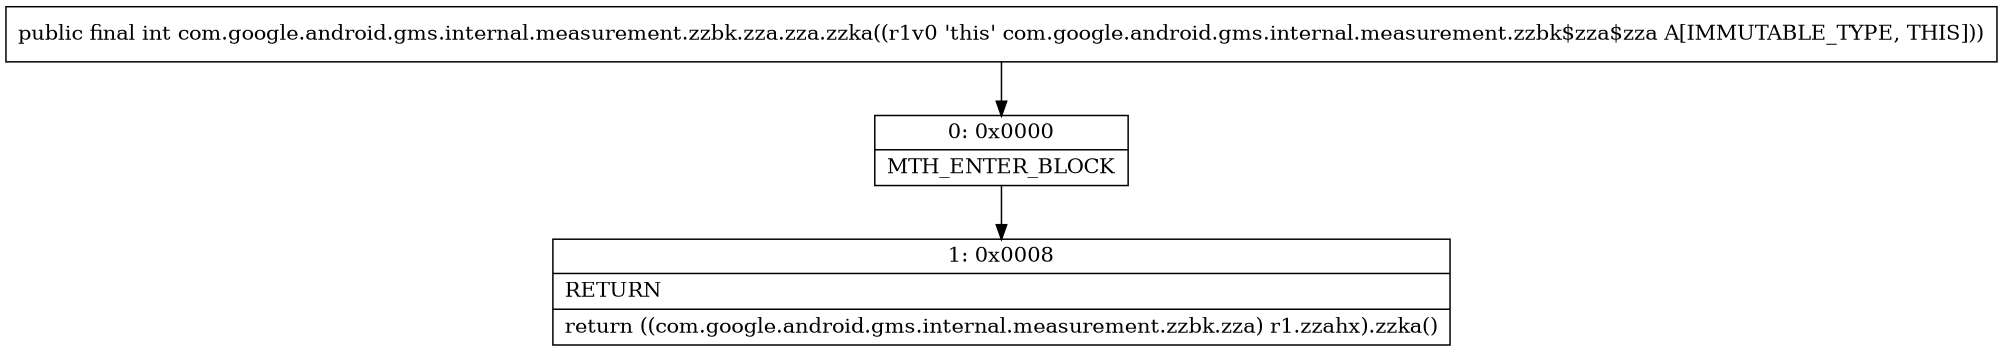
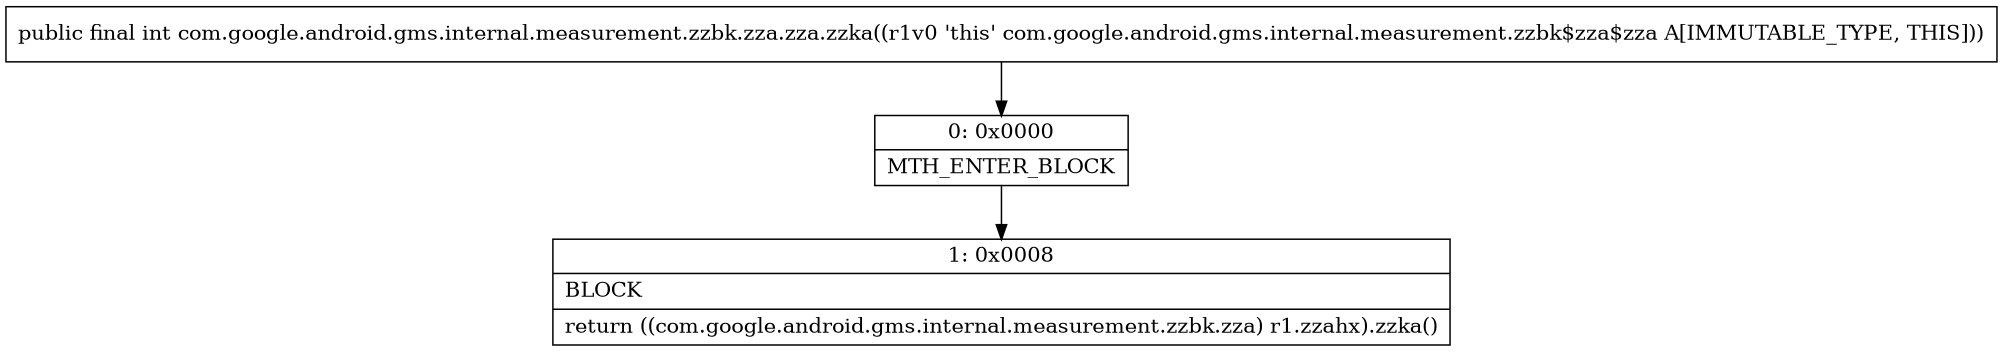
(613, 291) -> (604, 291)
